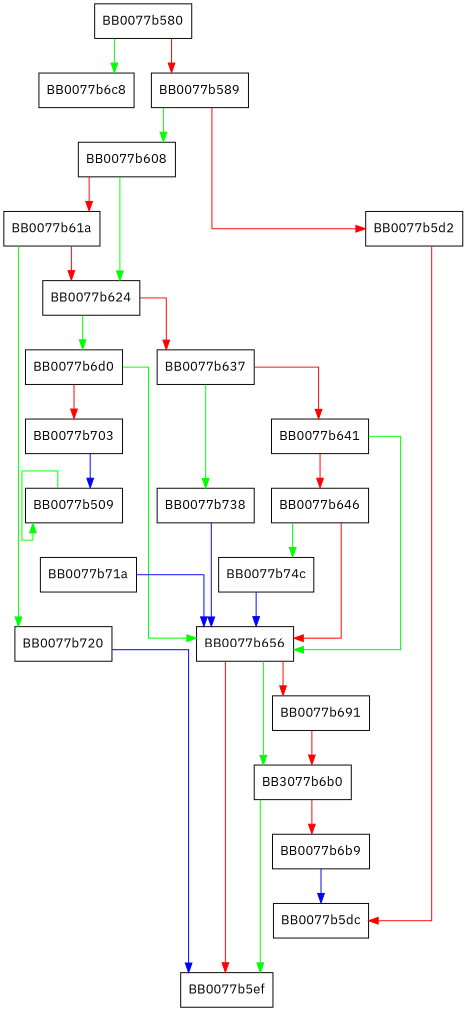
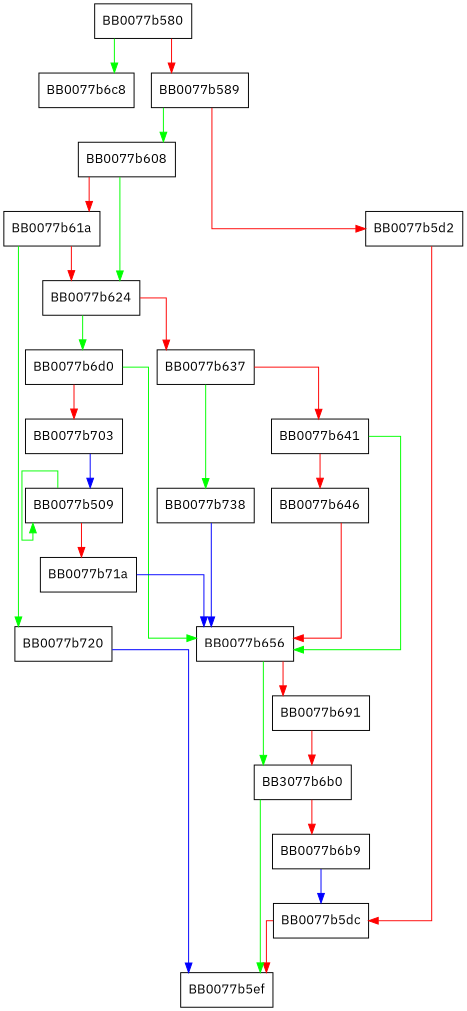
none -> (81, 535)
(266, 575) -> none
(225, 812) -> (266, 938)
